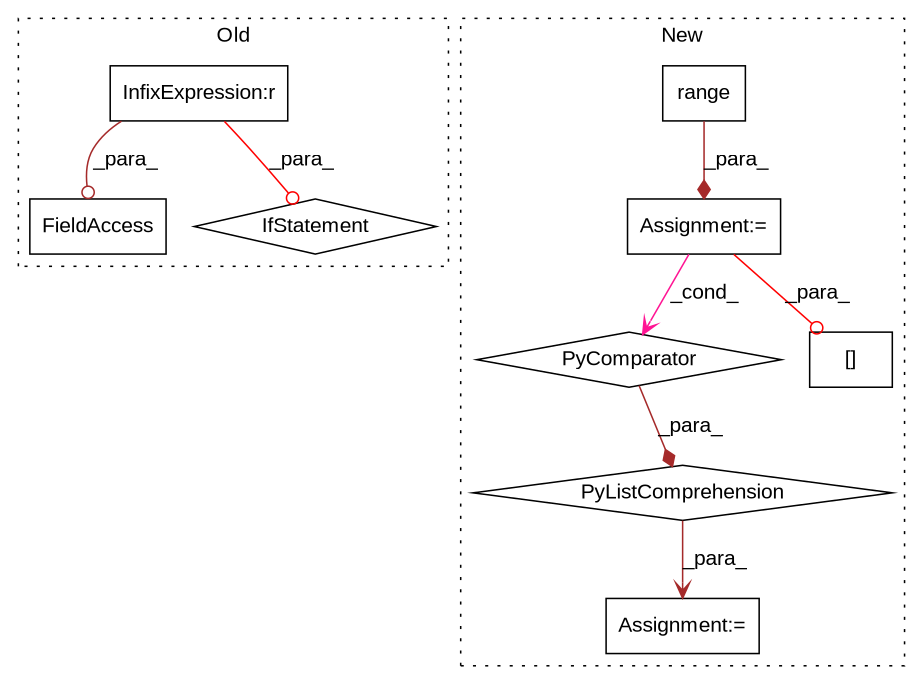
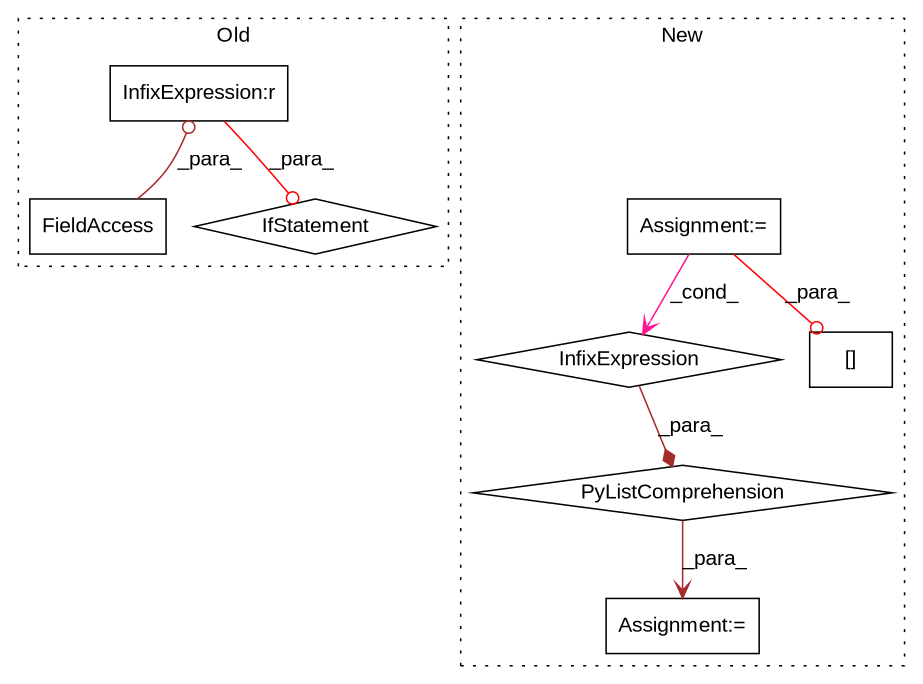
(704, 93) -> none
(94, 148) -> (167, 170)
(629, 360) -> (629, 360)
